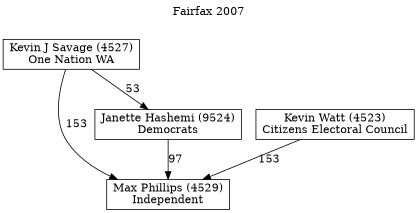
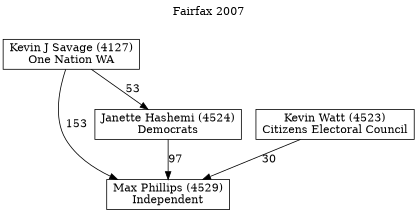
(71, 54) -> (71, 54)
(168, 124) -> (168, 124)
(269, 159) -> (269, 159)
